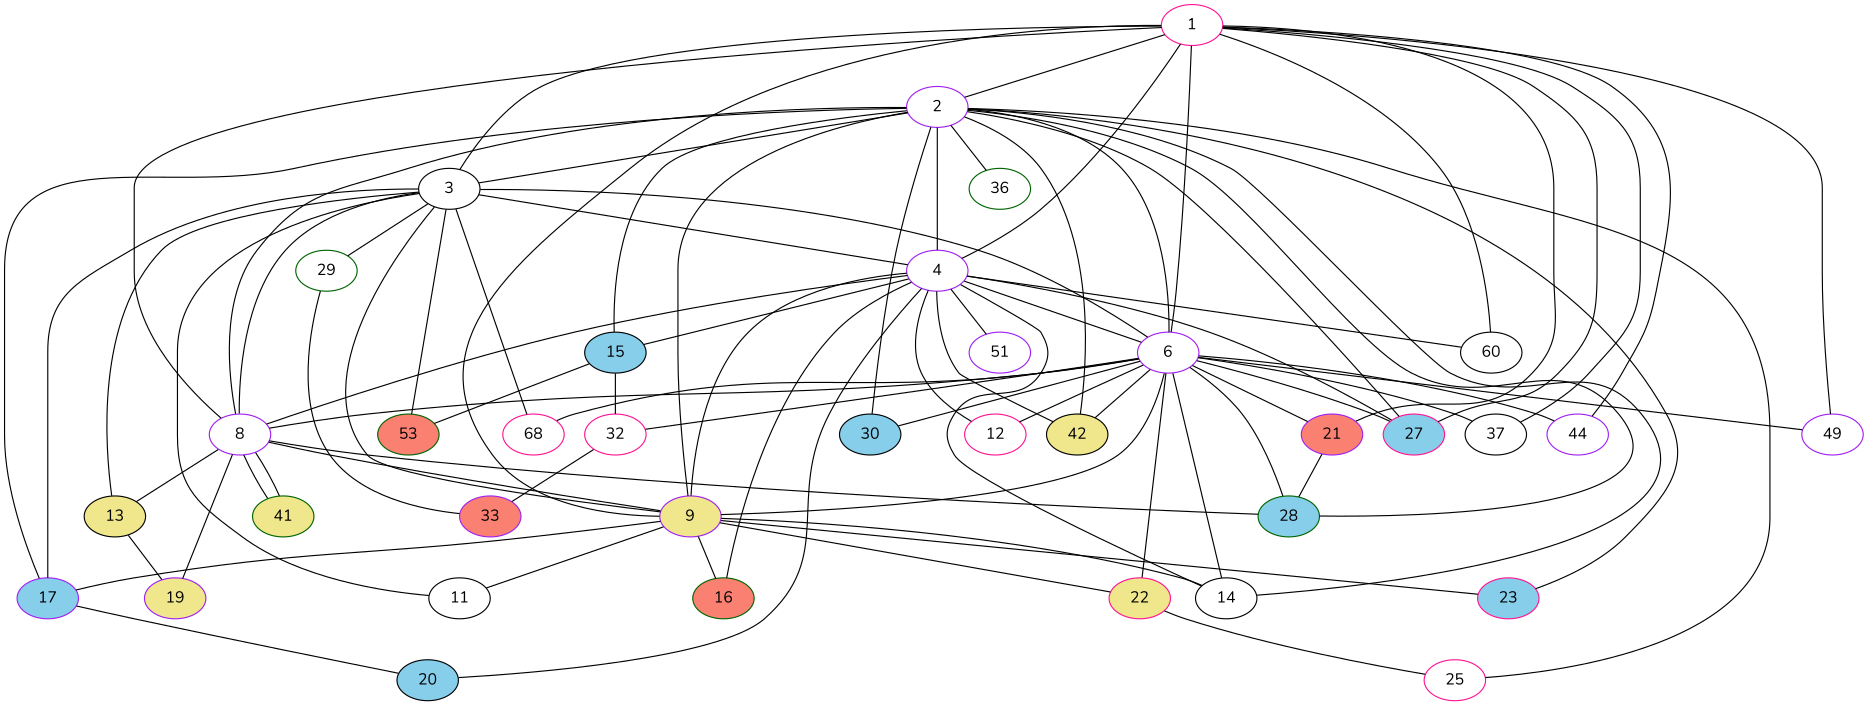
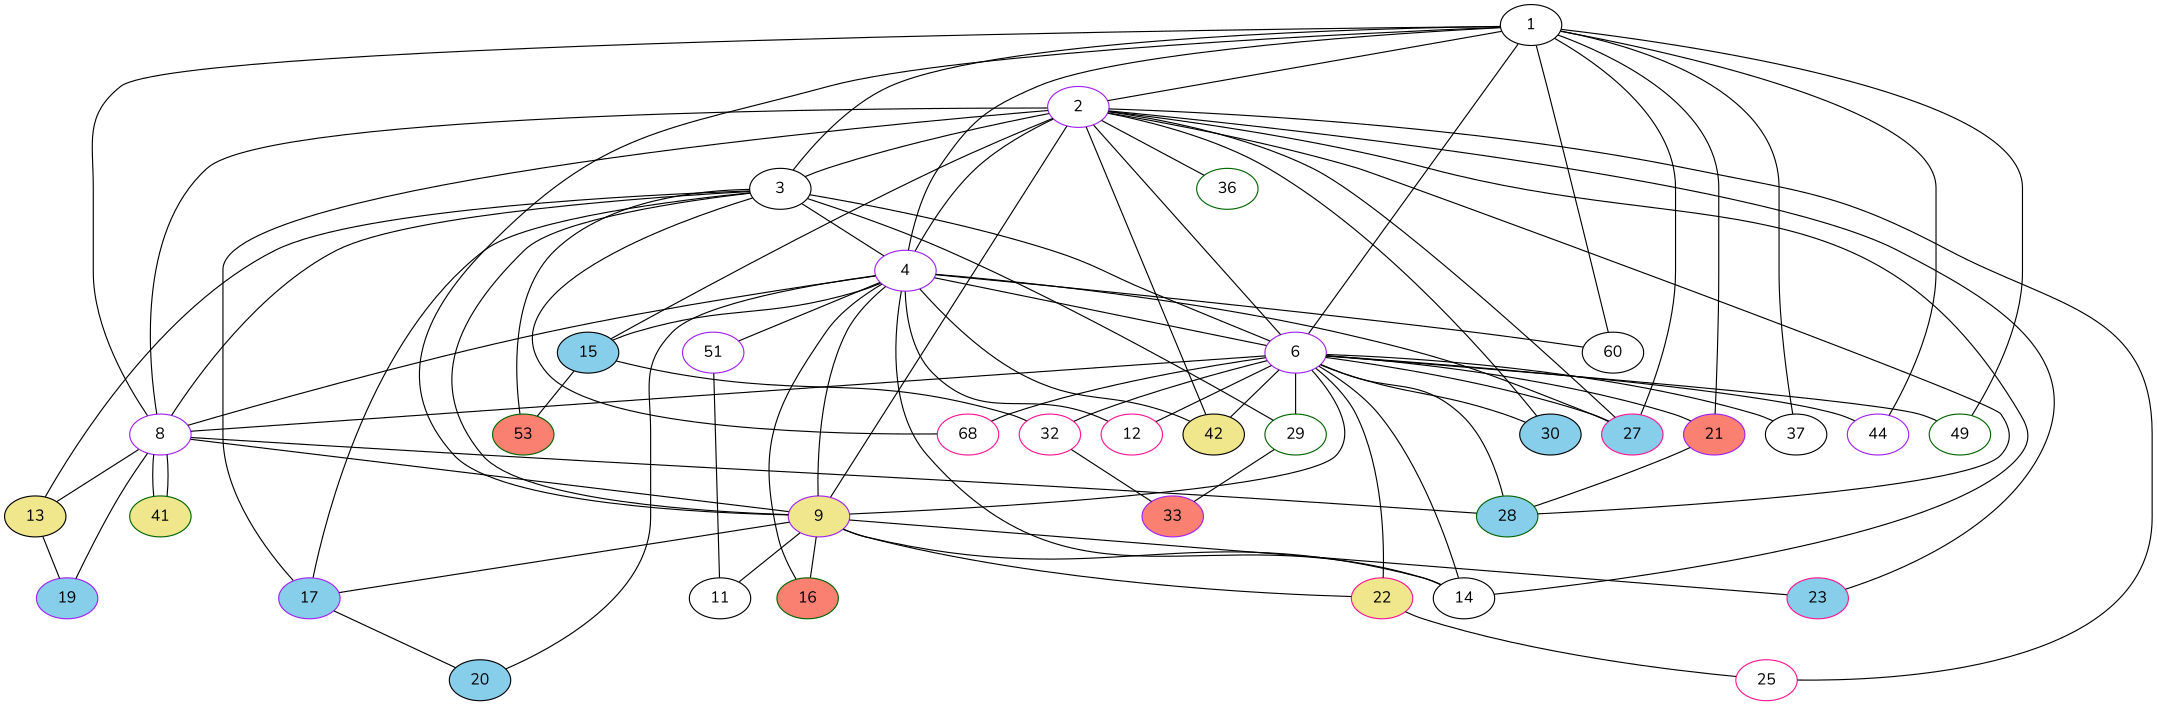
(1192, 25) -> (1531, 25)
none -> (1296, 394)
(177, 400) -> (717, 475)
(1833, 435) -> (1960, 435)
(175, 598) -> (67, 598)
